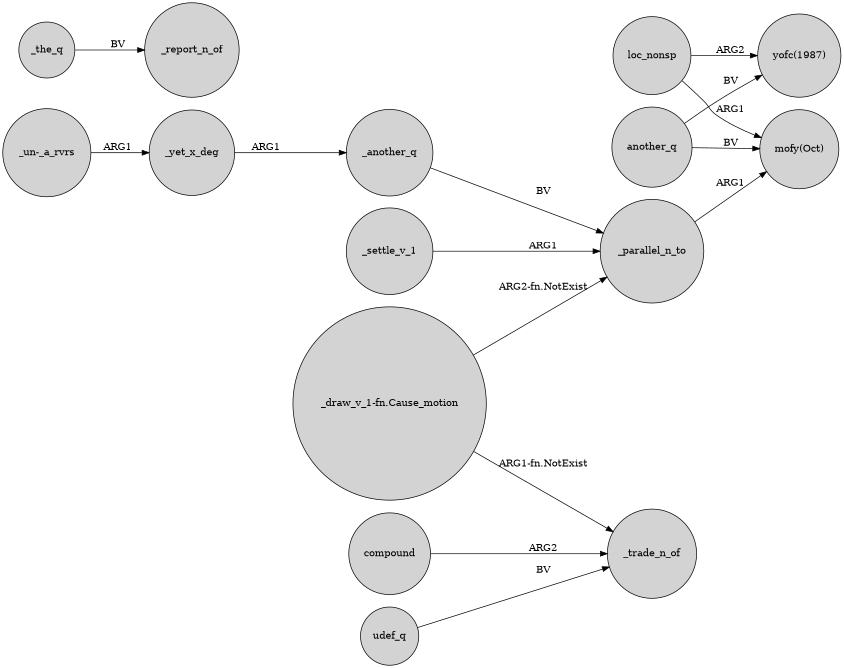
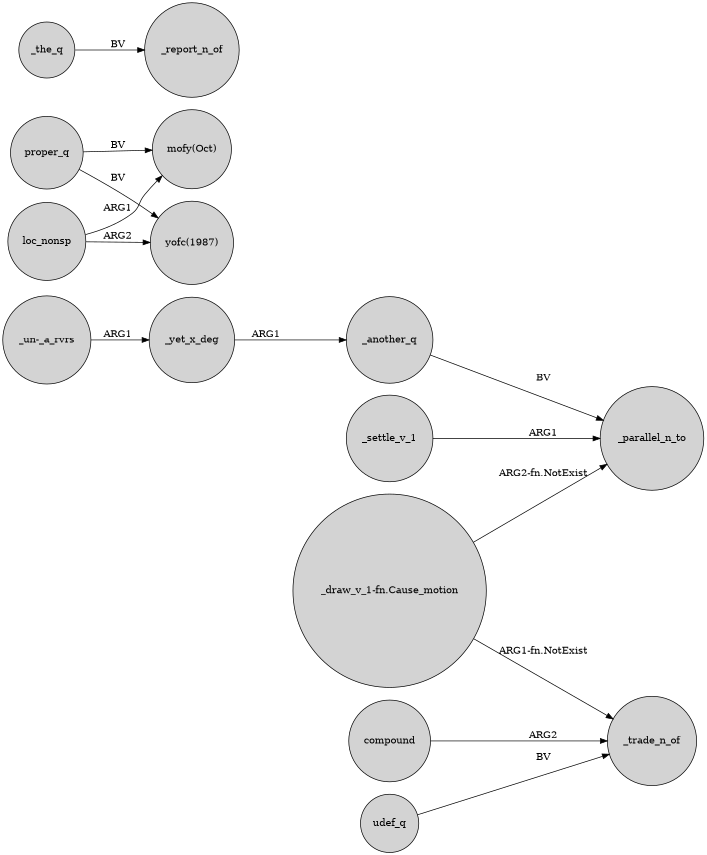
(652, 147) -> (47, 153)
(728, 199) -> none
